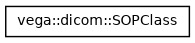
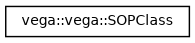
(98, 22) -> (98, 22)
